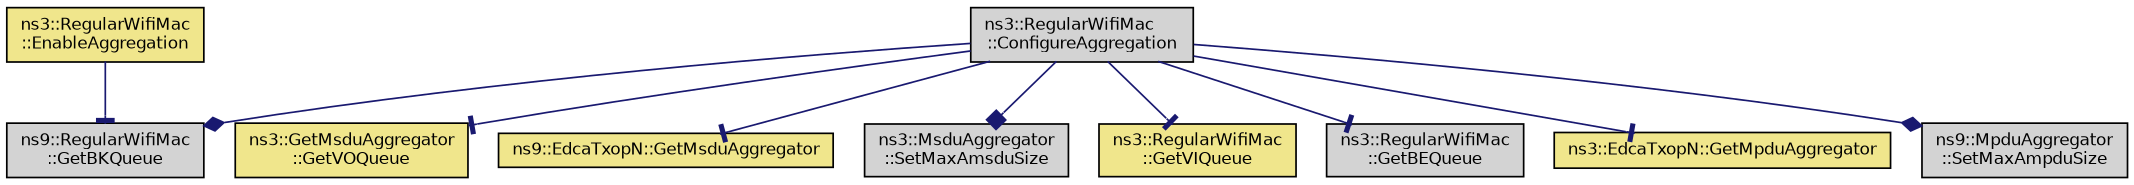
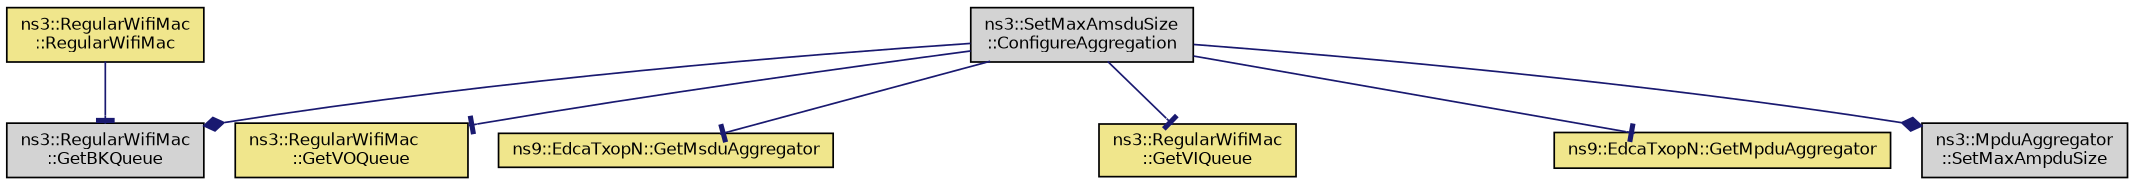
(105, 35) -> (105, 35)
(1082, 35) -> (1082, 35)
(105, 150) -> (105, 150)
(352, 150) -> (352, 150)
(967, 150) -> none
(1425, 150) -> none
(1722, 150) -> (1722, 150)
(2025, 150) -> (2025, 150)
